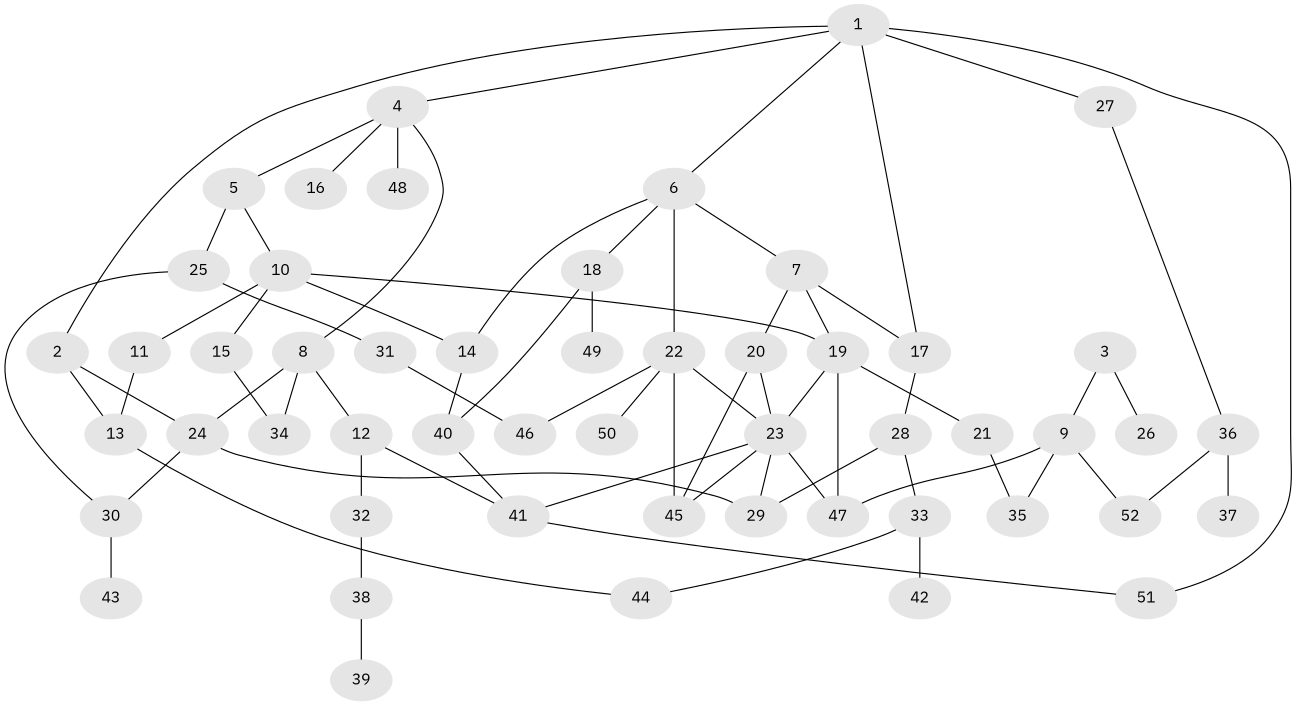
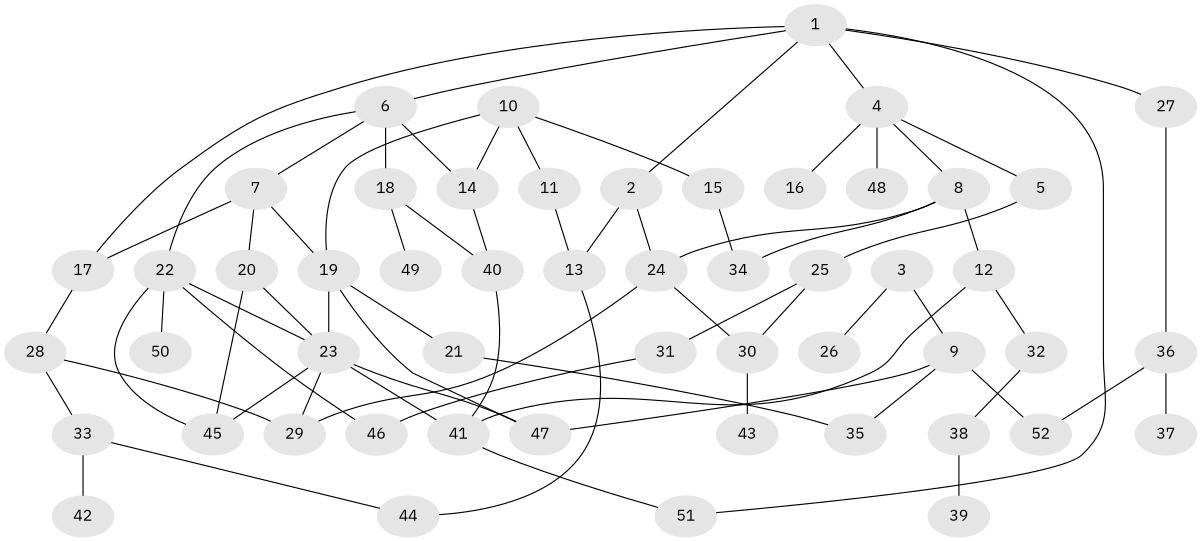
(257, 230) -> none
